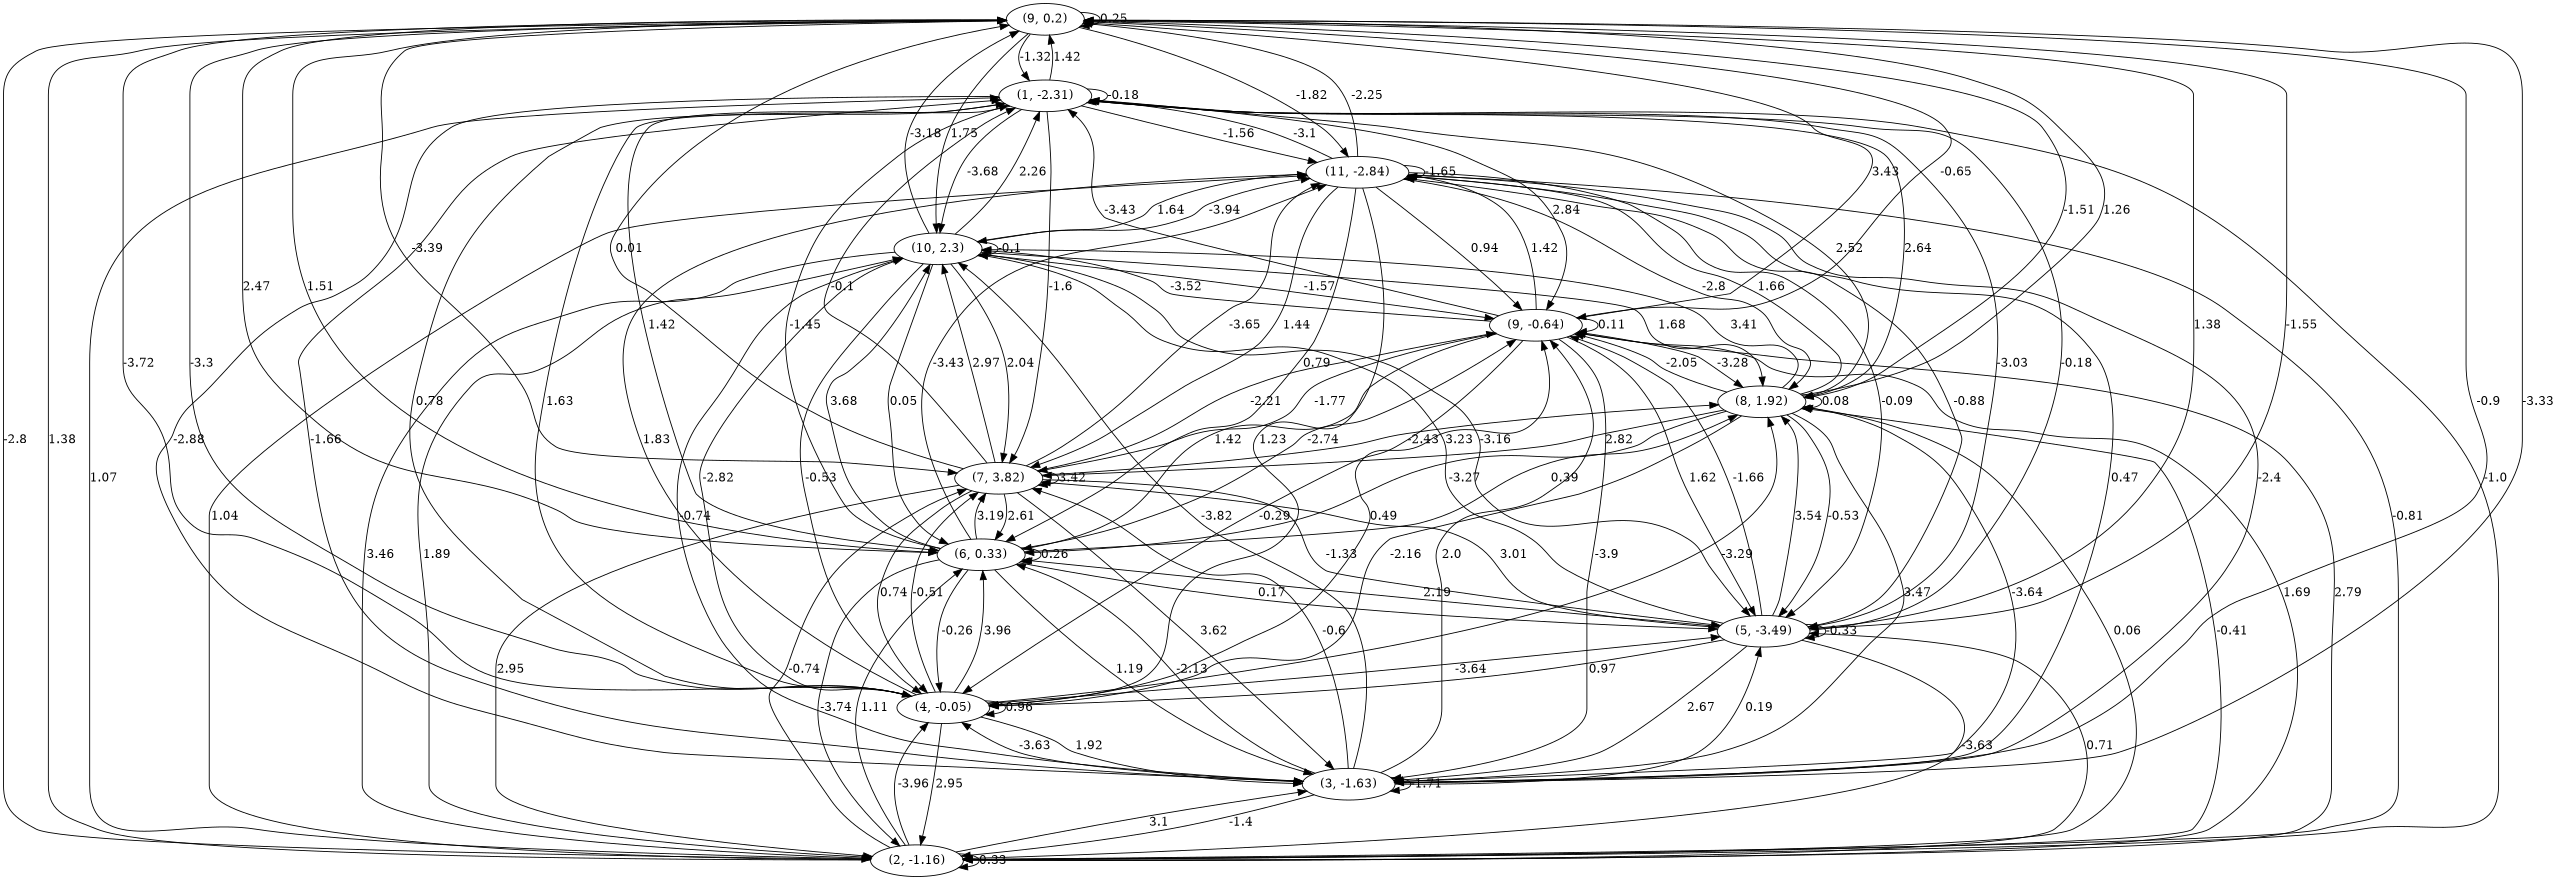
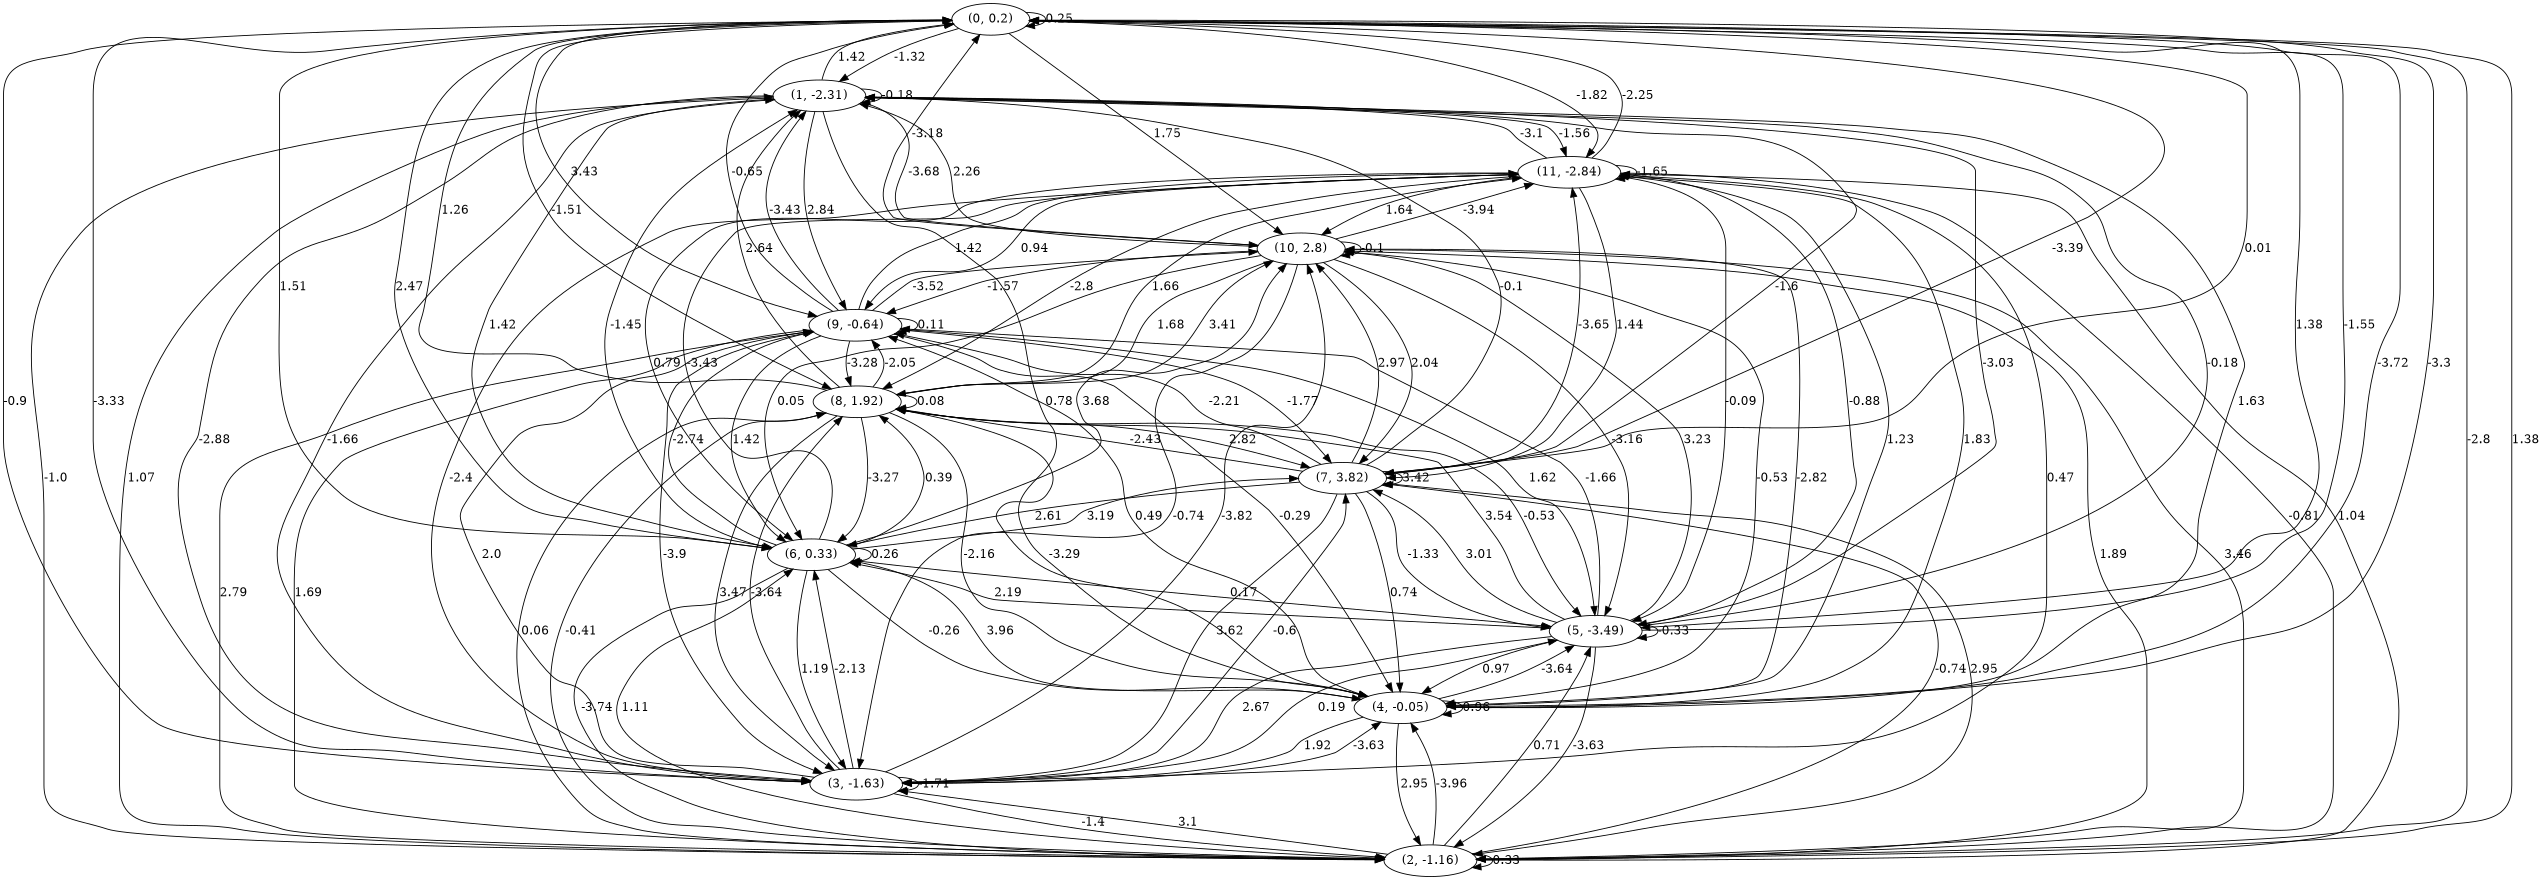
(1045, 19) -> (991, 19)
(1559, 147) -> none
(938, 249) -> (1301, 249)
(913, 586) -> none
